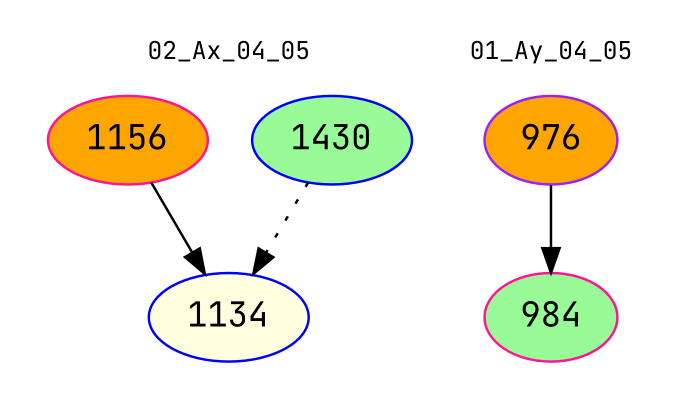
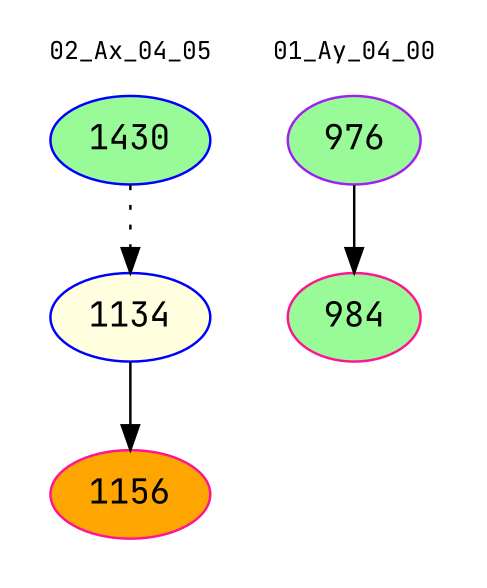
(552, 53) -> (355, 53)
(551, 140) -> (354, 140)
(172, 218) -> (130, 394)
